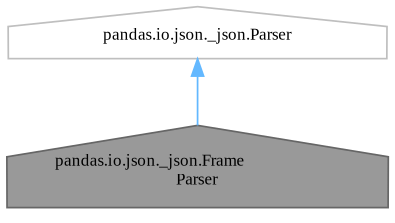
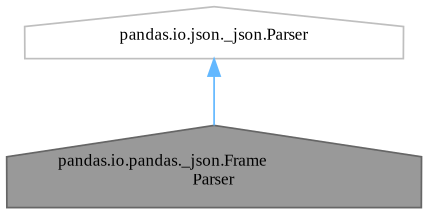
(198, 171) -> (214, 171)
